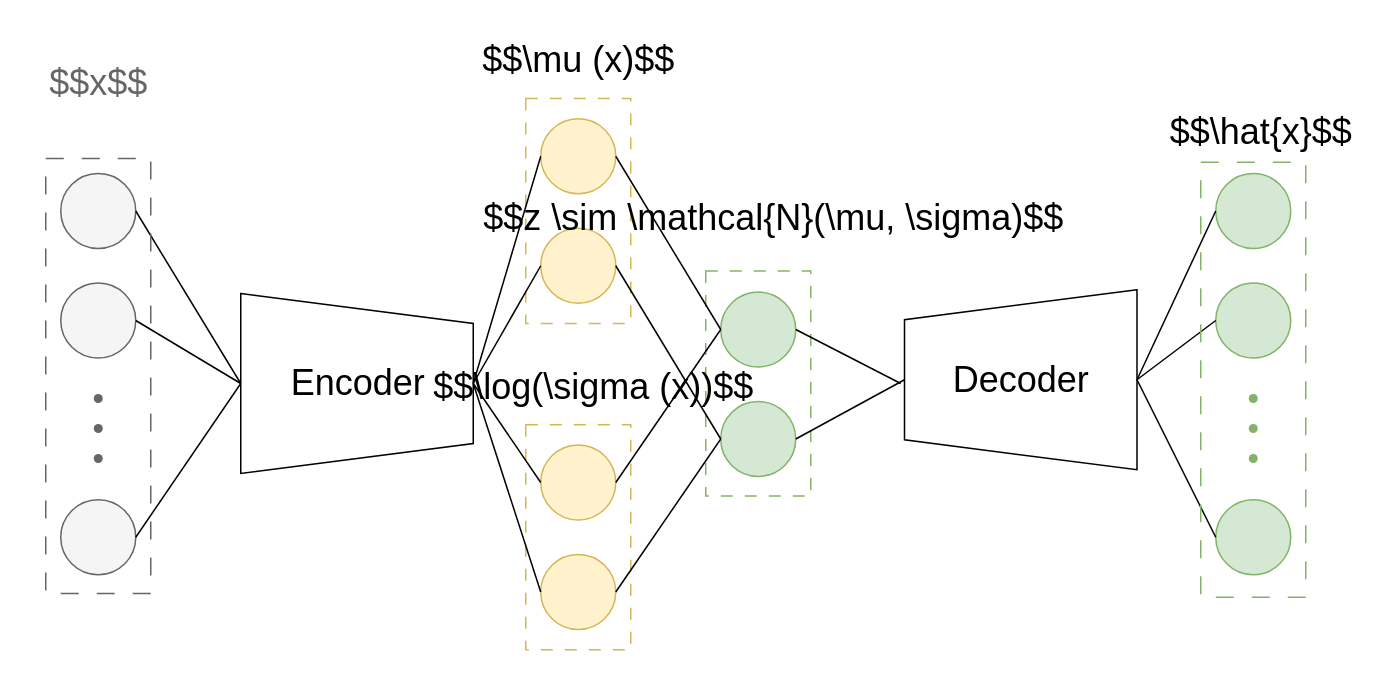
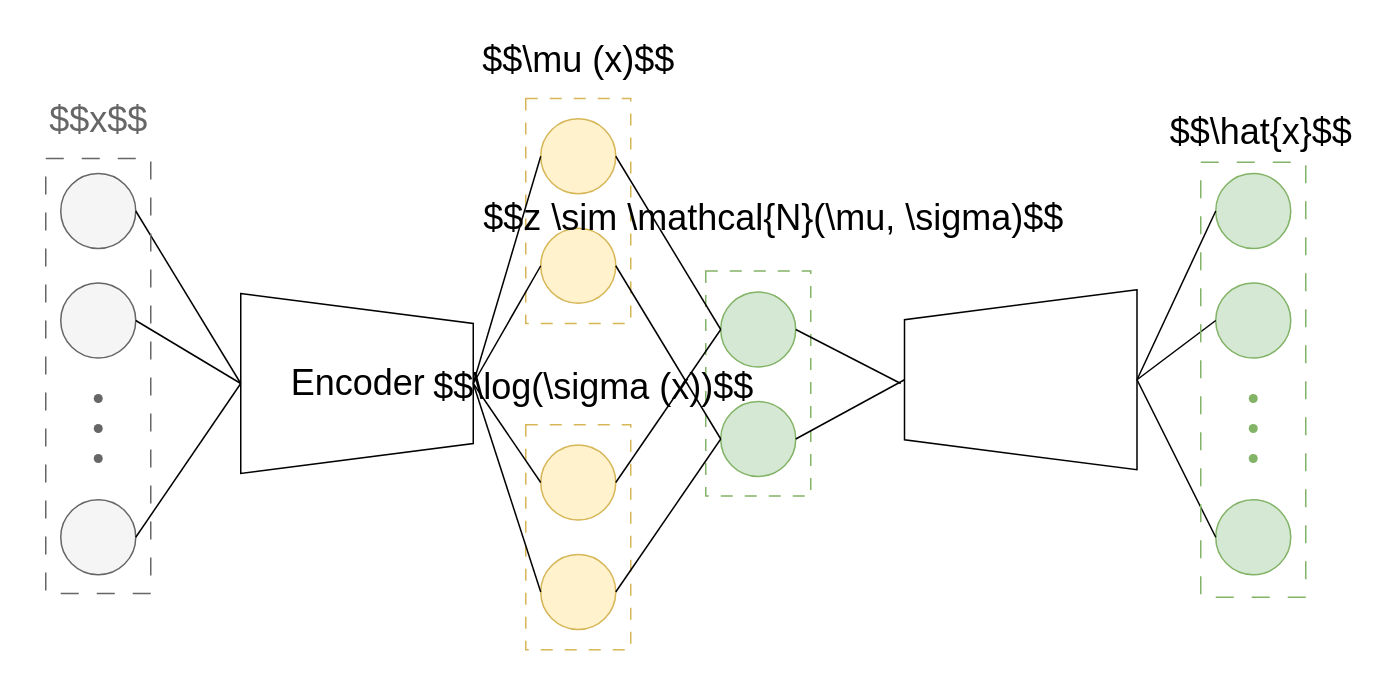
(98, 83) -> (98, 121)
(1021, 380) -> none
